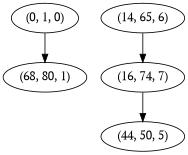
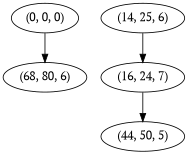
(45, 18) -> (45, 18)
(143, 18) -> (143, 18)
(45, 77) -> (45, 77)
(143, 77) -> (143, 77)
